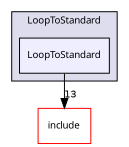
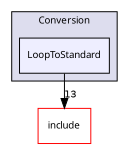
(64, 21) -> (64, 21)
